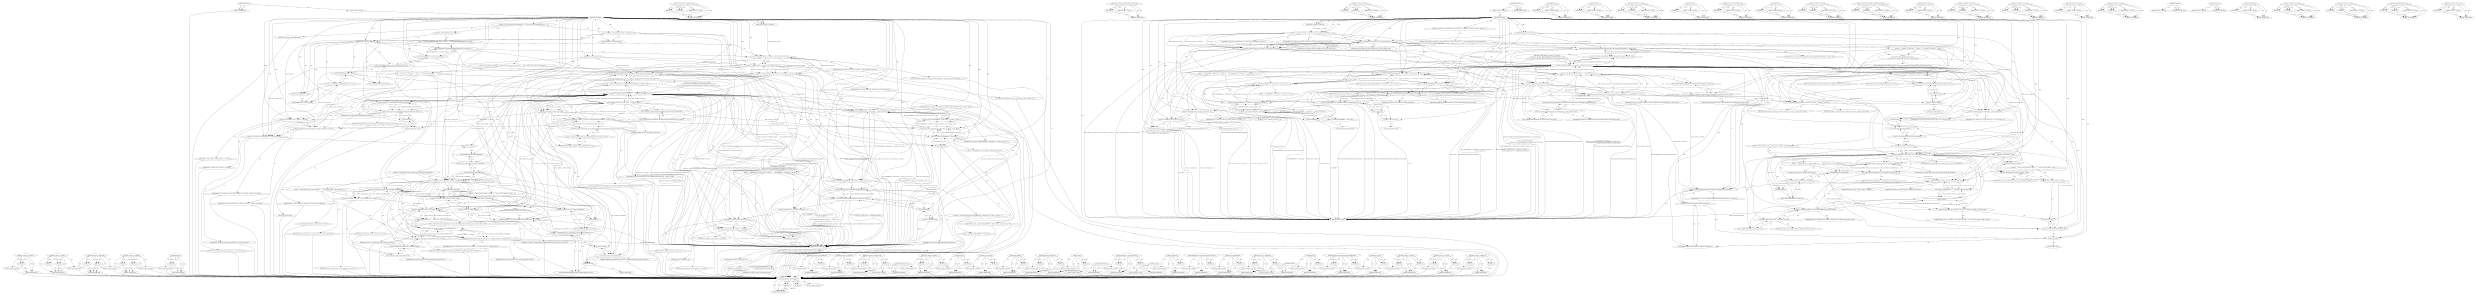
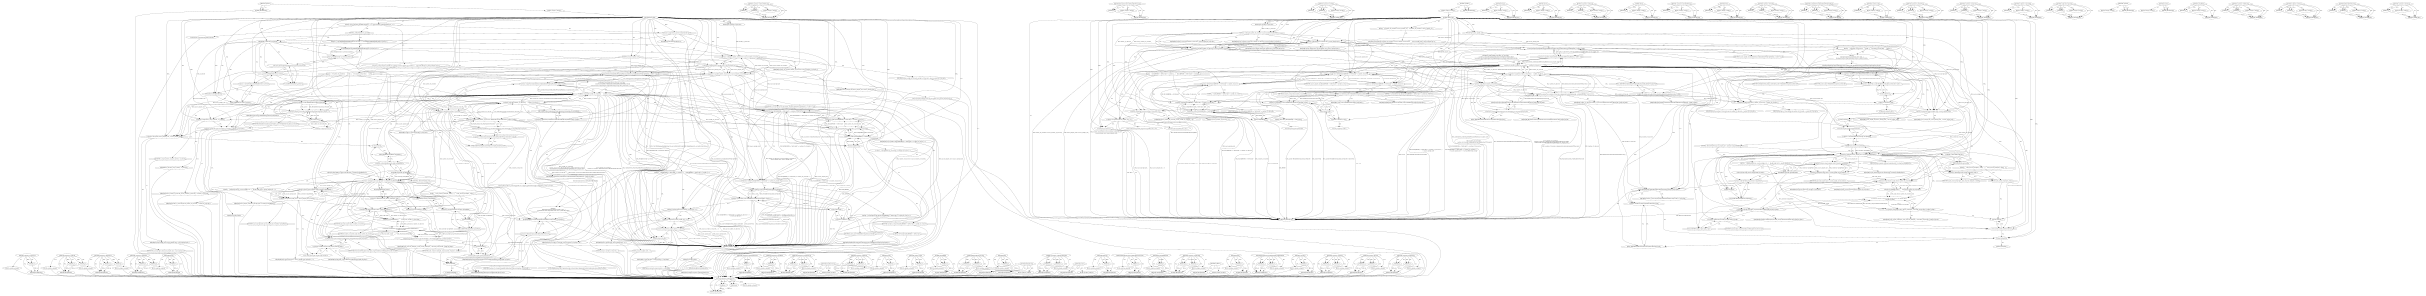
(314, 224) -> none
